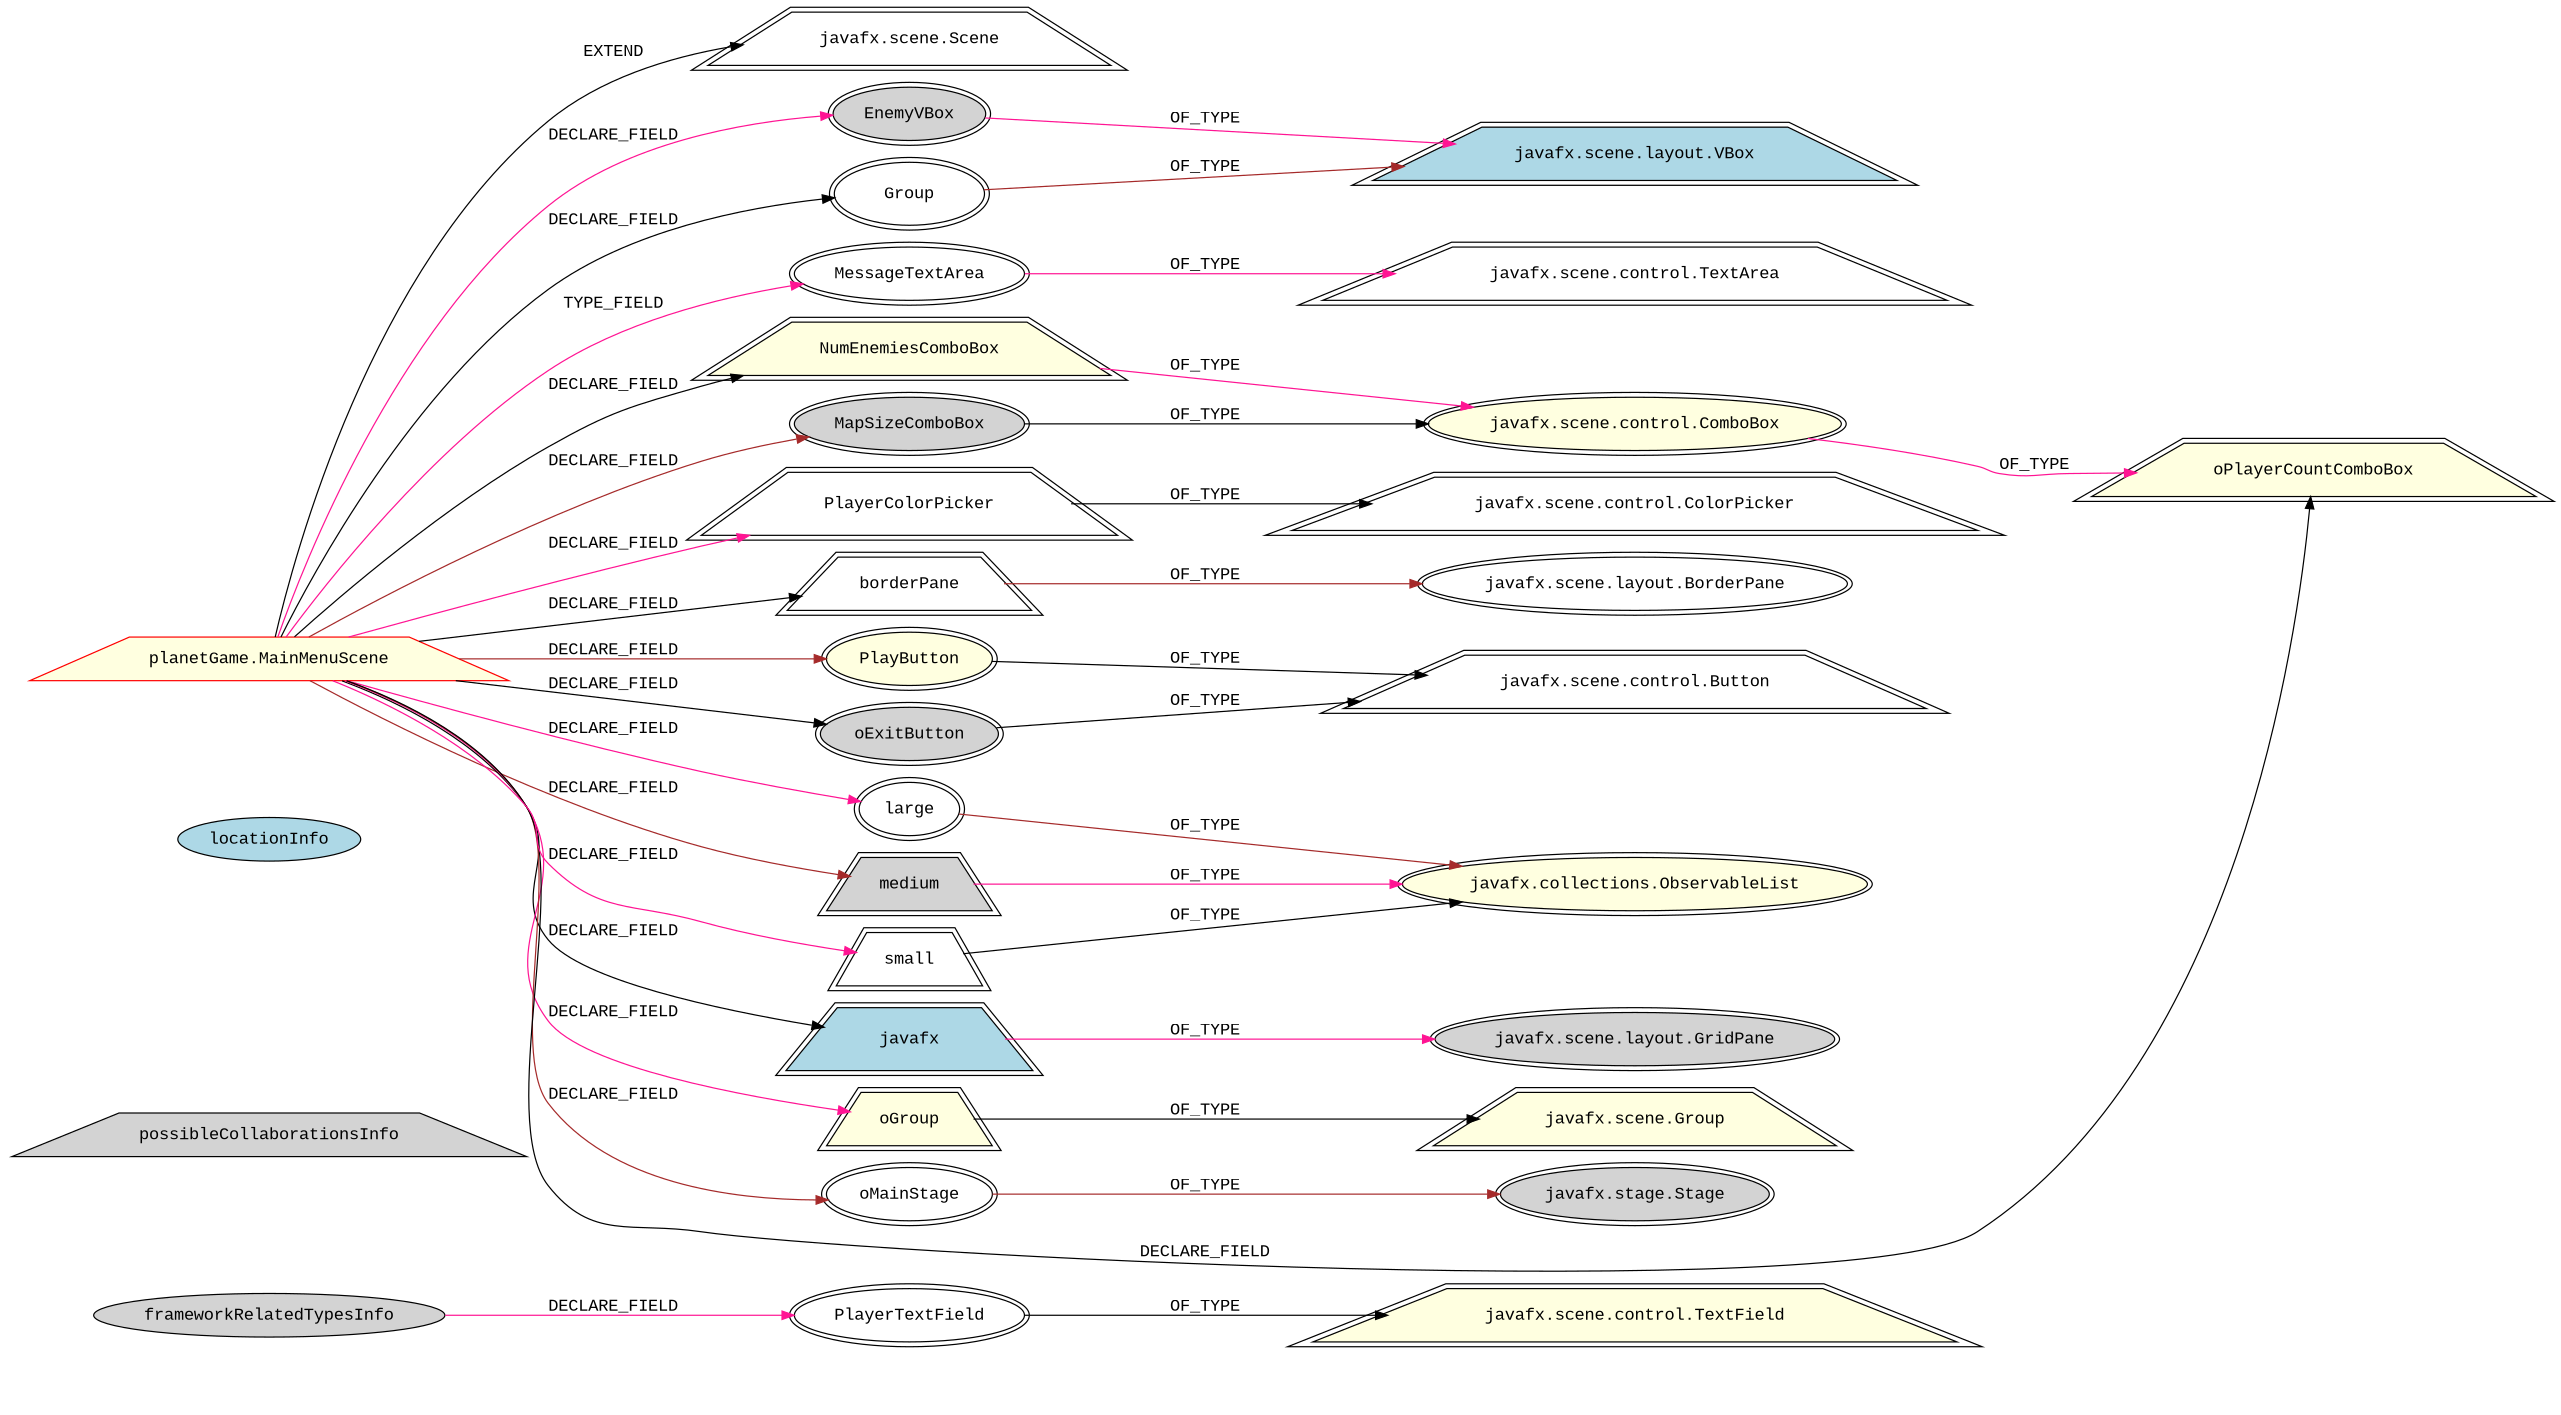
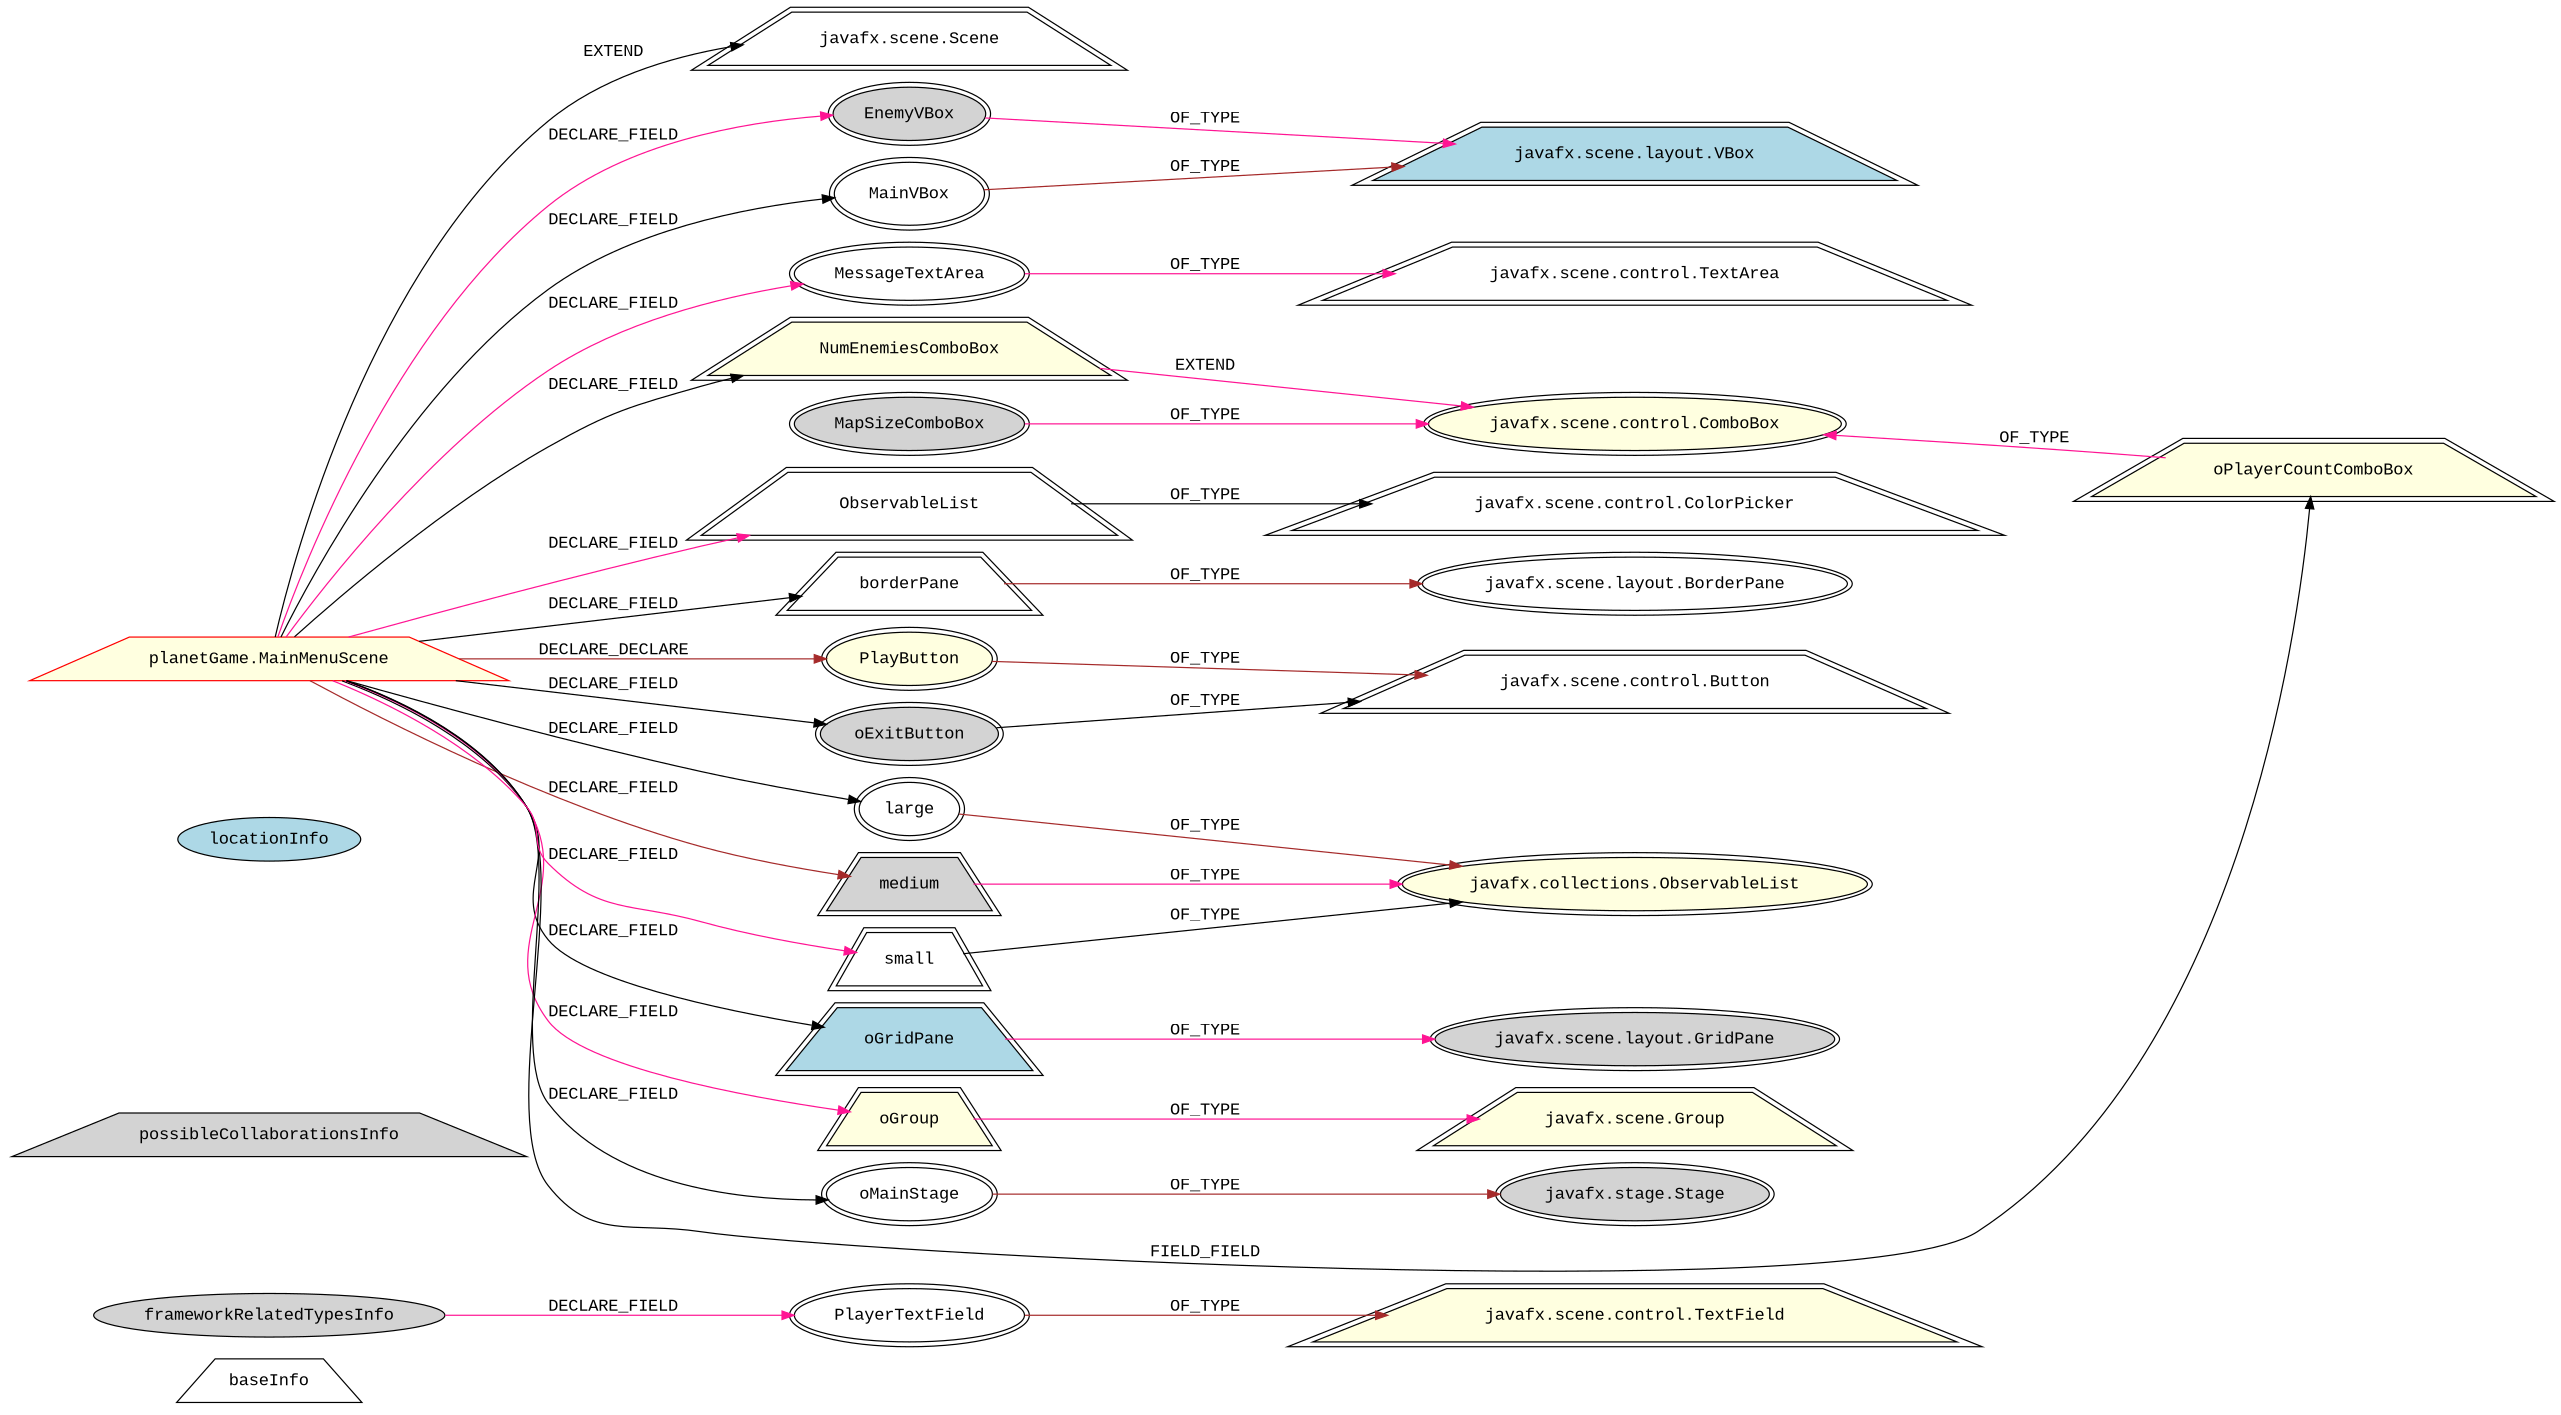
(909, 194) -> (909, 194)
(614, 303) -> (614, 303)
(1205, 365) -> (1205, 365)
(1220, 424) -> (1220, 424)
(1966, 464) -> (2001, 446)
(909, 504) -> (909, 504)
(546, 520) -> none
(614, 650) -> (614, 650)
(1203, 668) -> (1203, 668)
(596, 747) -> (596, 747)
(909, 1039) -> (909, 1039)
(543, 1091) -> (543, 1091)
(1220, 1119) -> (1220, 1119)
(1205, 1252) -> (1205, 1252)
(1200, 1315) -> (1200, 1315)
none -> (269, 1381)
